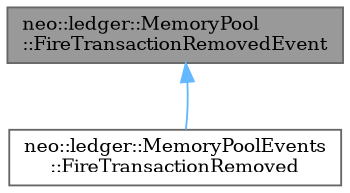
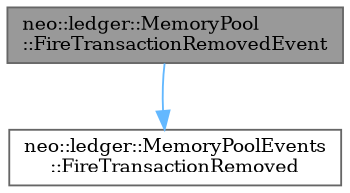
(188, 106) -> (163, 87)
